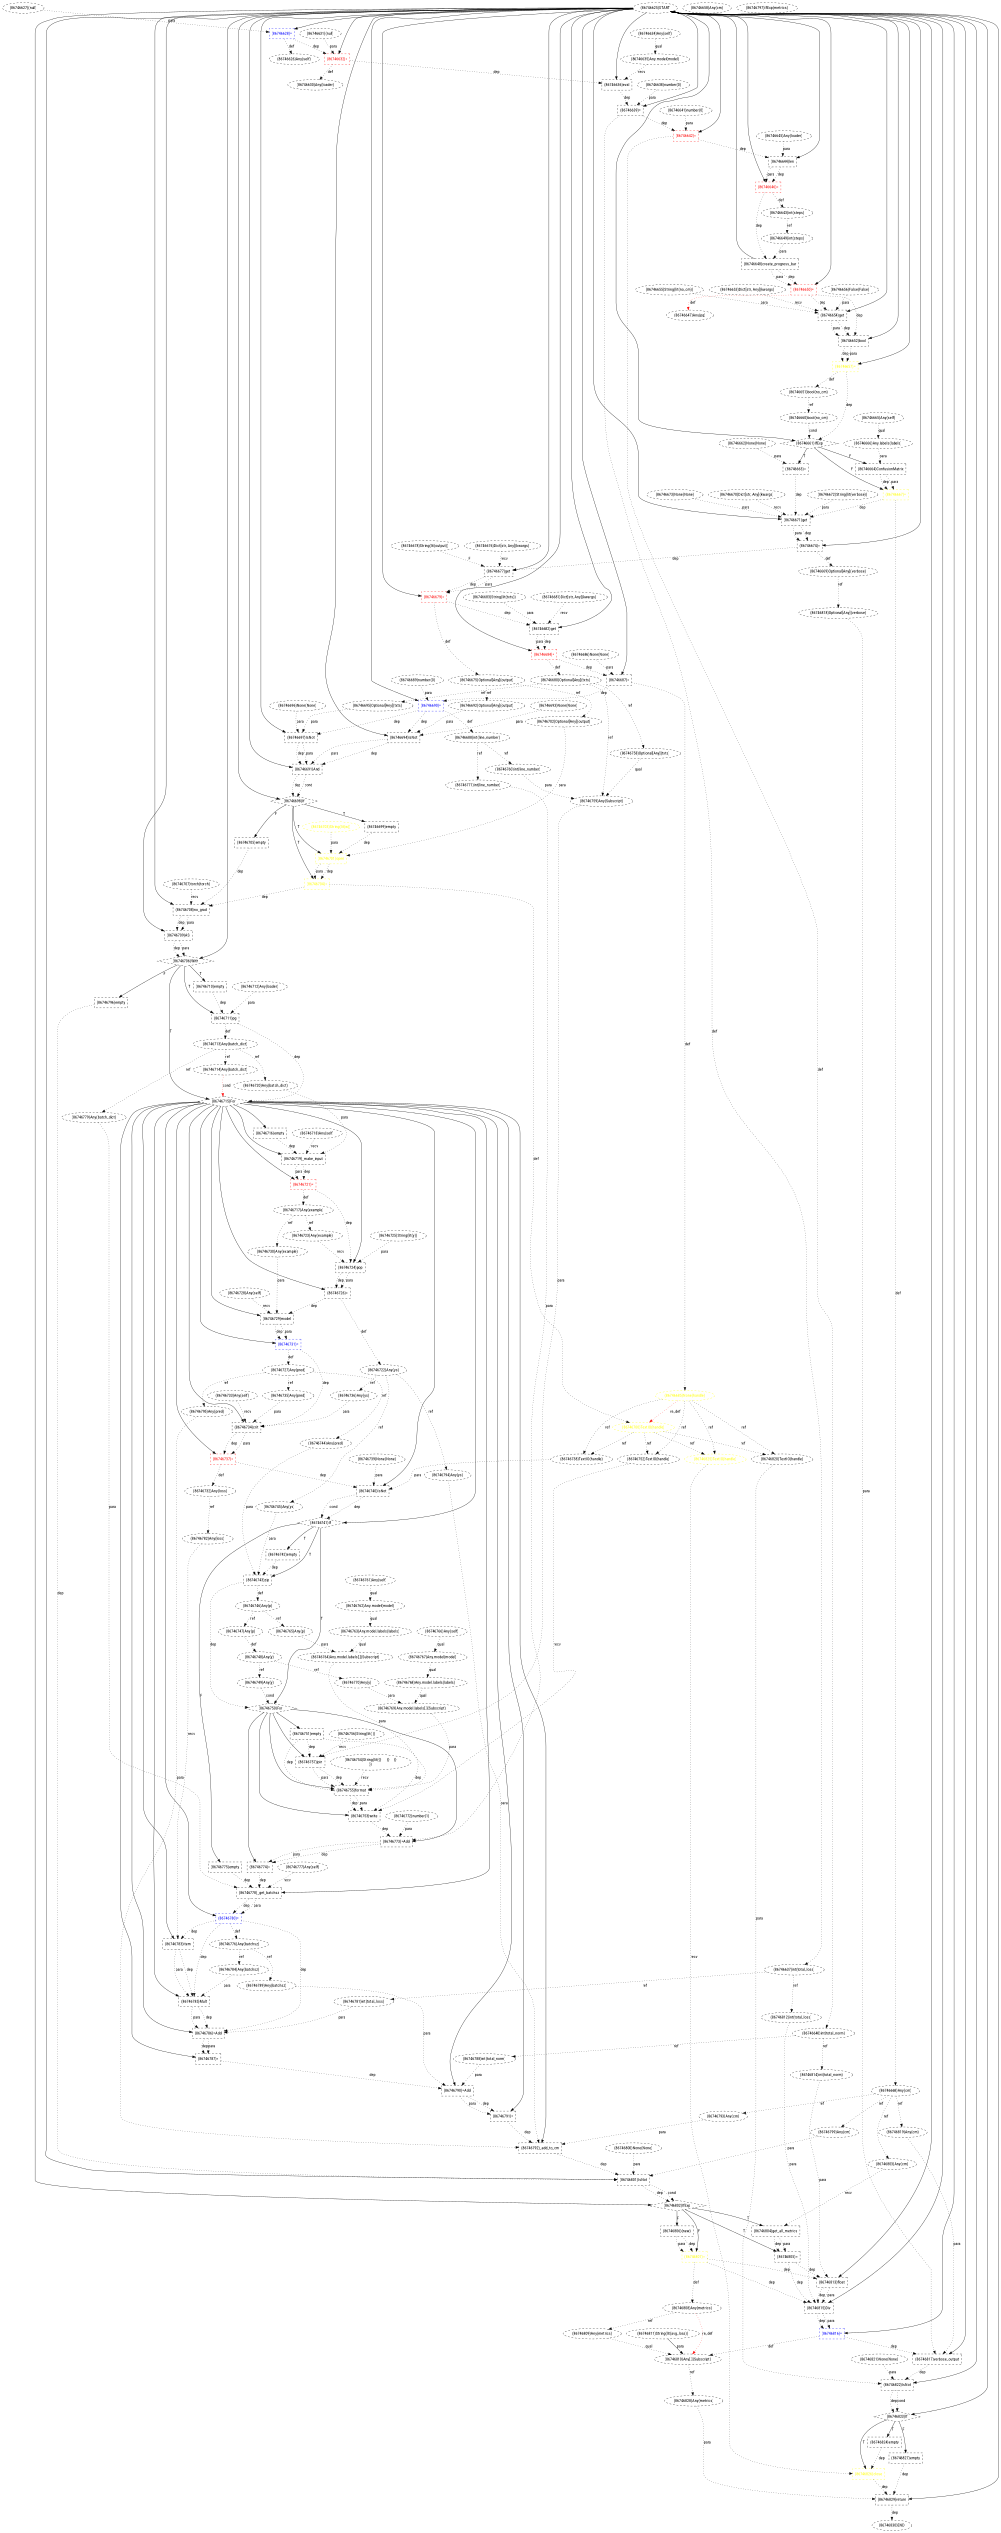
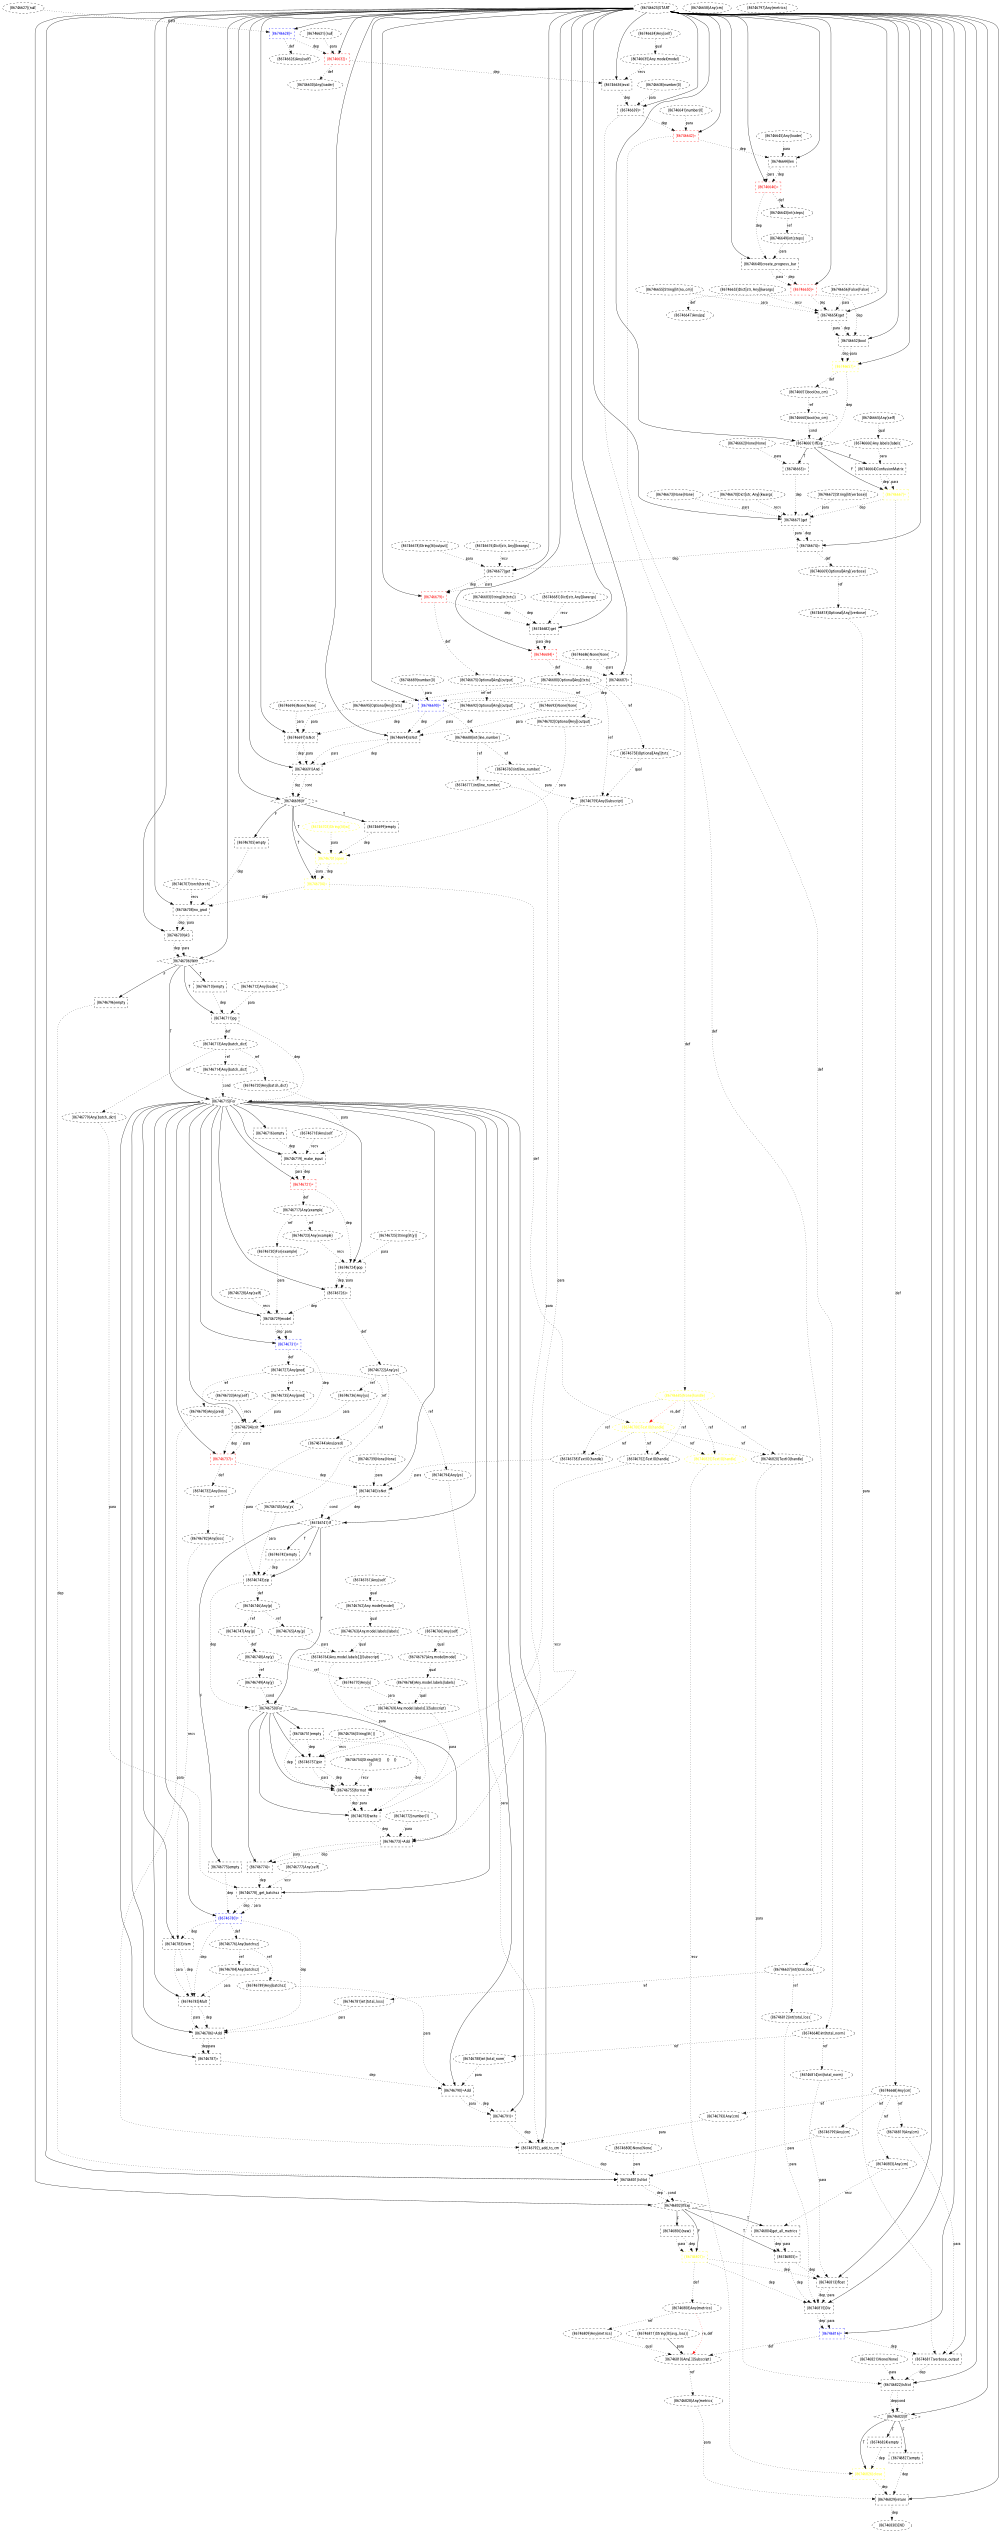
(767, 8) -> (767, 8)
(737, 114) -> (731, 113)
(737, 296) -> (737, 296)
(470, 559) -> (470, 559)
(530, 613) -> (530, 613)
(222, 1084) -> (222, 1084)
(277, 1252) -> (277, 1252)
(241, 1879) -> (227, 1891)
